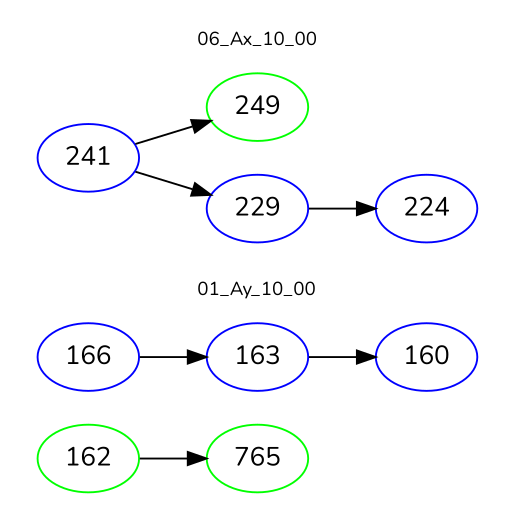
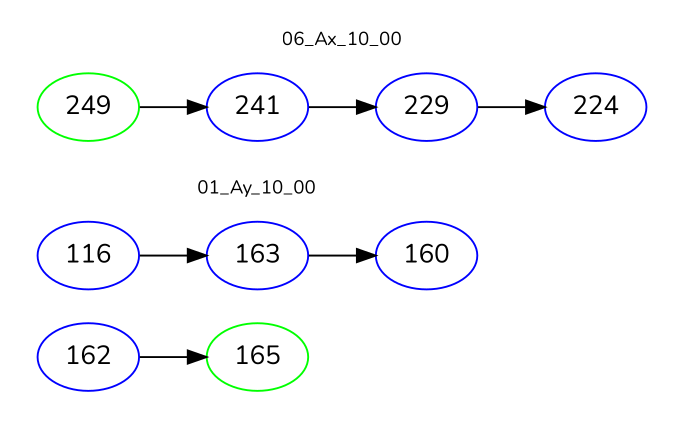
(164, 135) -> (164, 107)
(88, 357) -> (88, 256)
(88, 459) -> (88, 357)
(257, 459) -> (257, 357)
